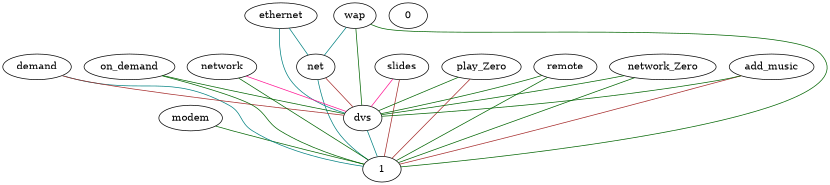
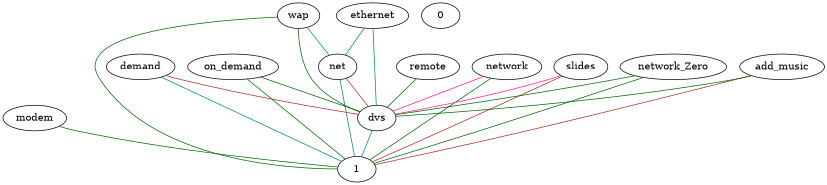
(481, 67) -> none
(472, 119) -> none
